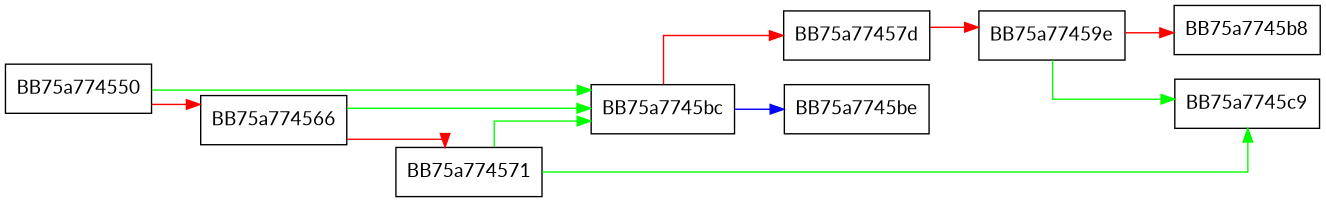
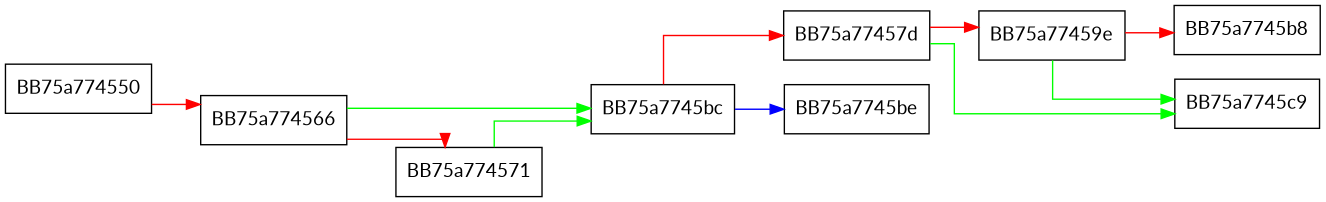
(365, 90) -> none
(910, 172) -> (1011, 114)
